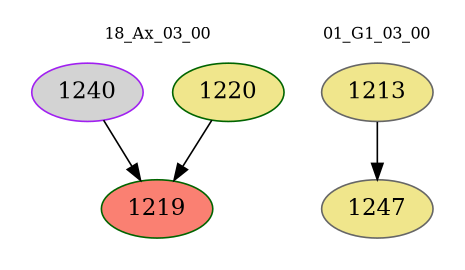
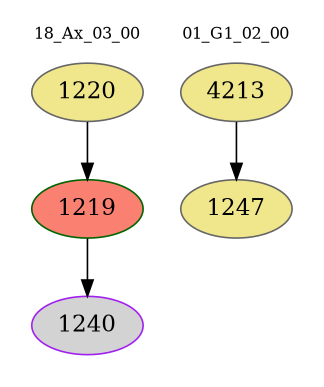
(377, 35) -> (236, 35)
(228, 92) -> (87, 92)
(377, 92) -> (236, 92)
(118, 143) -> (87, 259)
